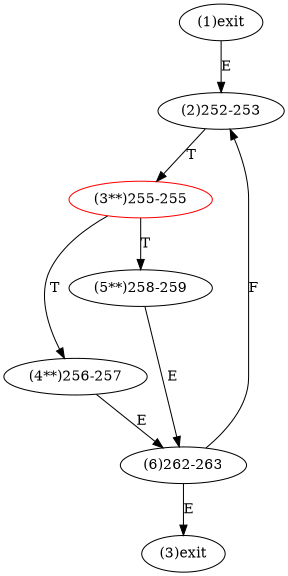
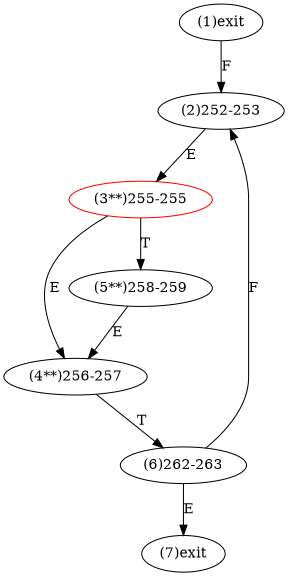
(227, 67) -> (227, 67)
(192, 155) -> (192, 155)
(55, 288) -> (55, 288)
(161, 372) -> (111, 328)
(142, 421) -> (142, 421)
(183, 554) -> (183, 554)
